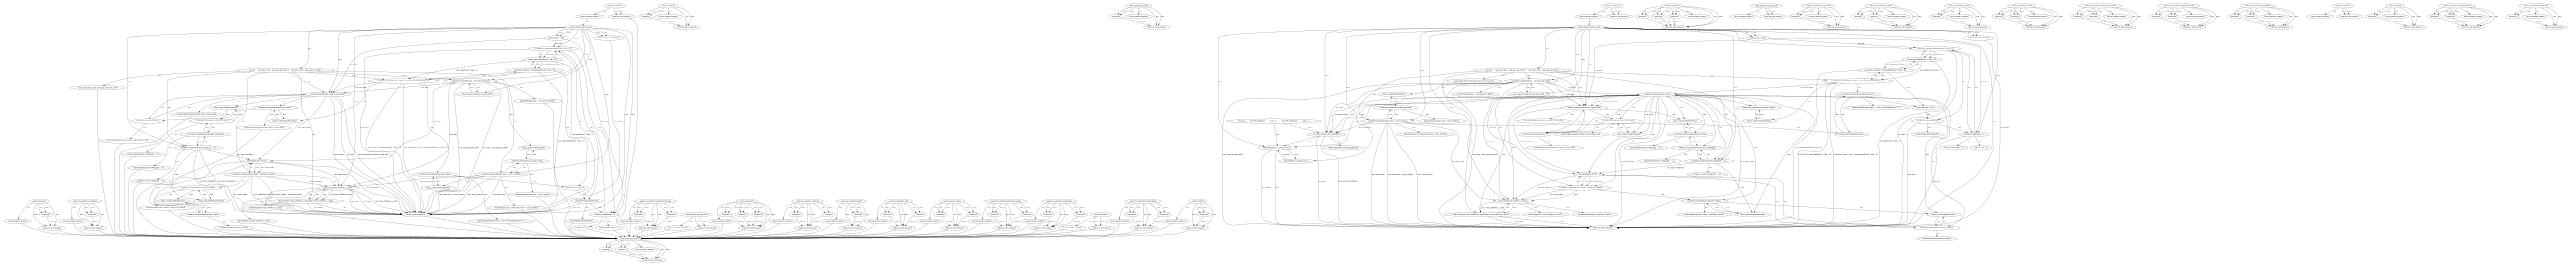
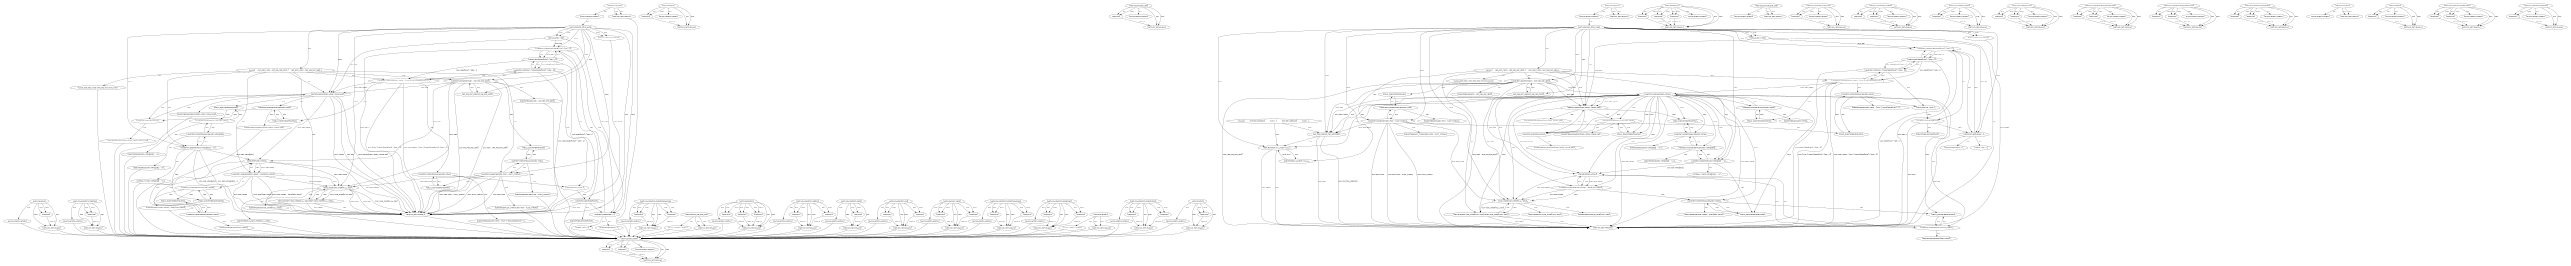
none -> (1796, 121)
(1343, 148) -> none
